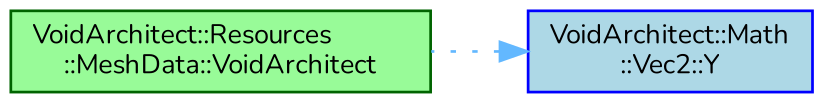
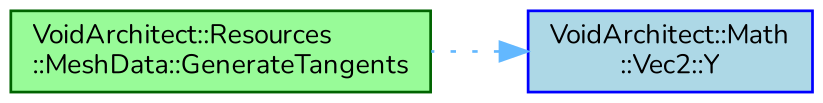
(221, 51) -> (221, 51)
